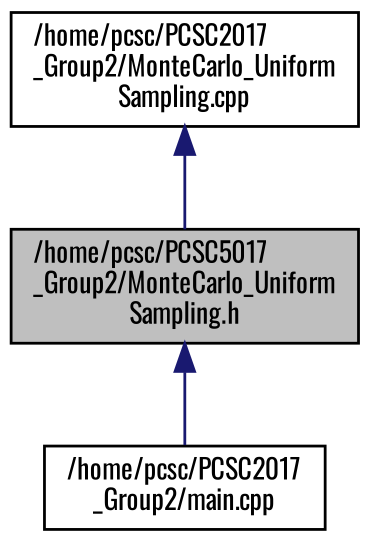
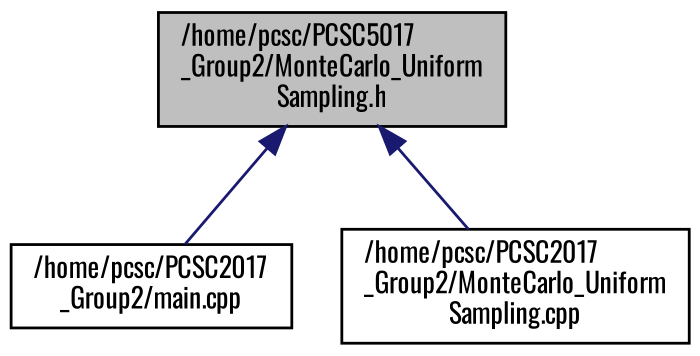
(185, 192) -> (433, 189)
